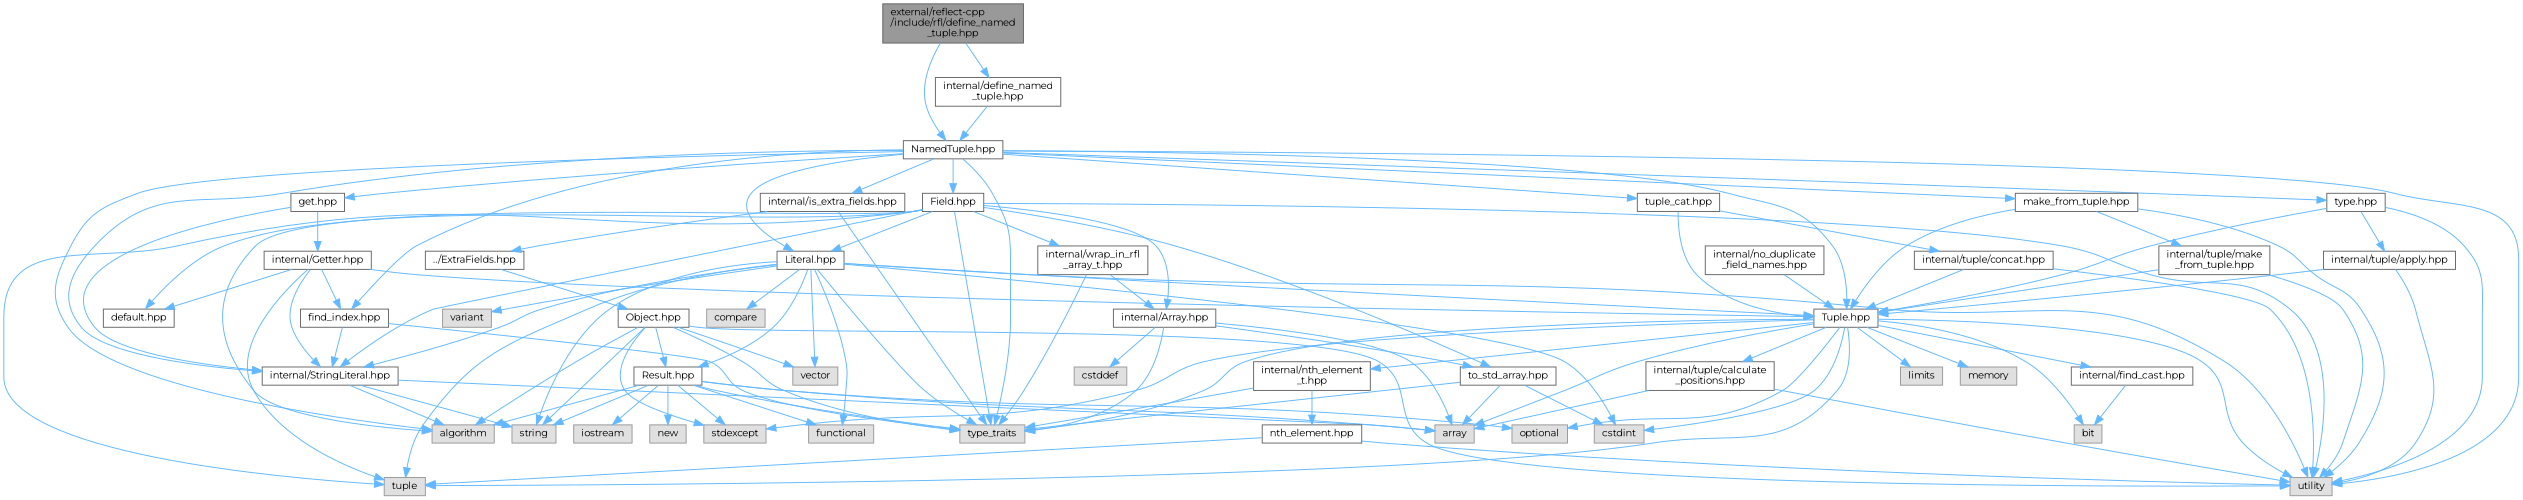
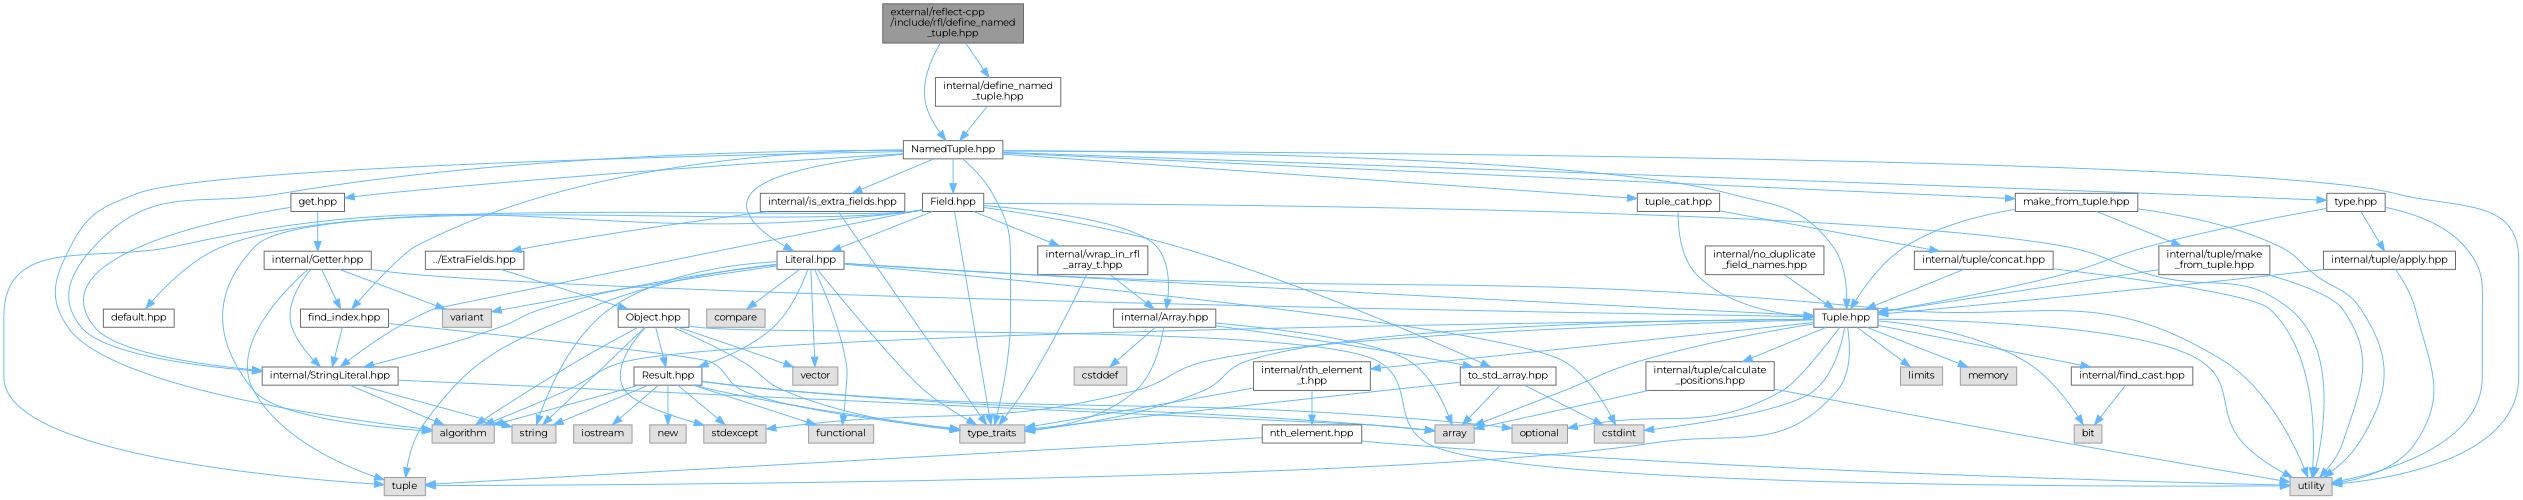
(236, 287) -> (388, 287)
none -> (1180, 331)
